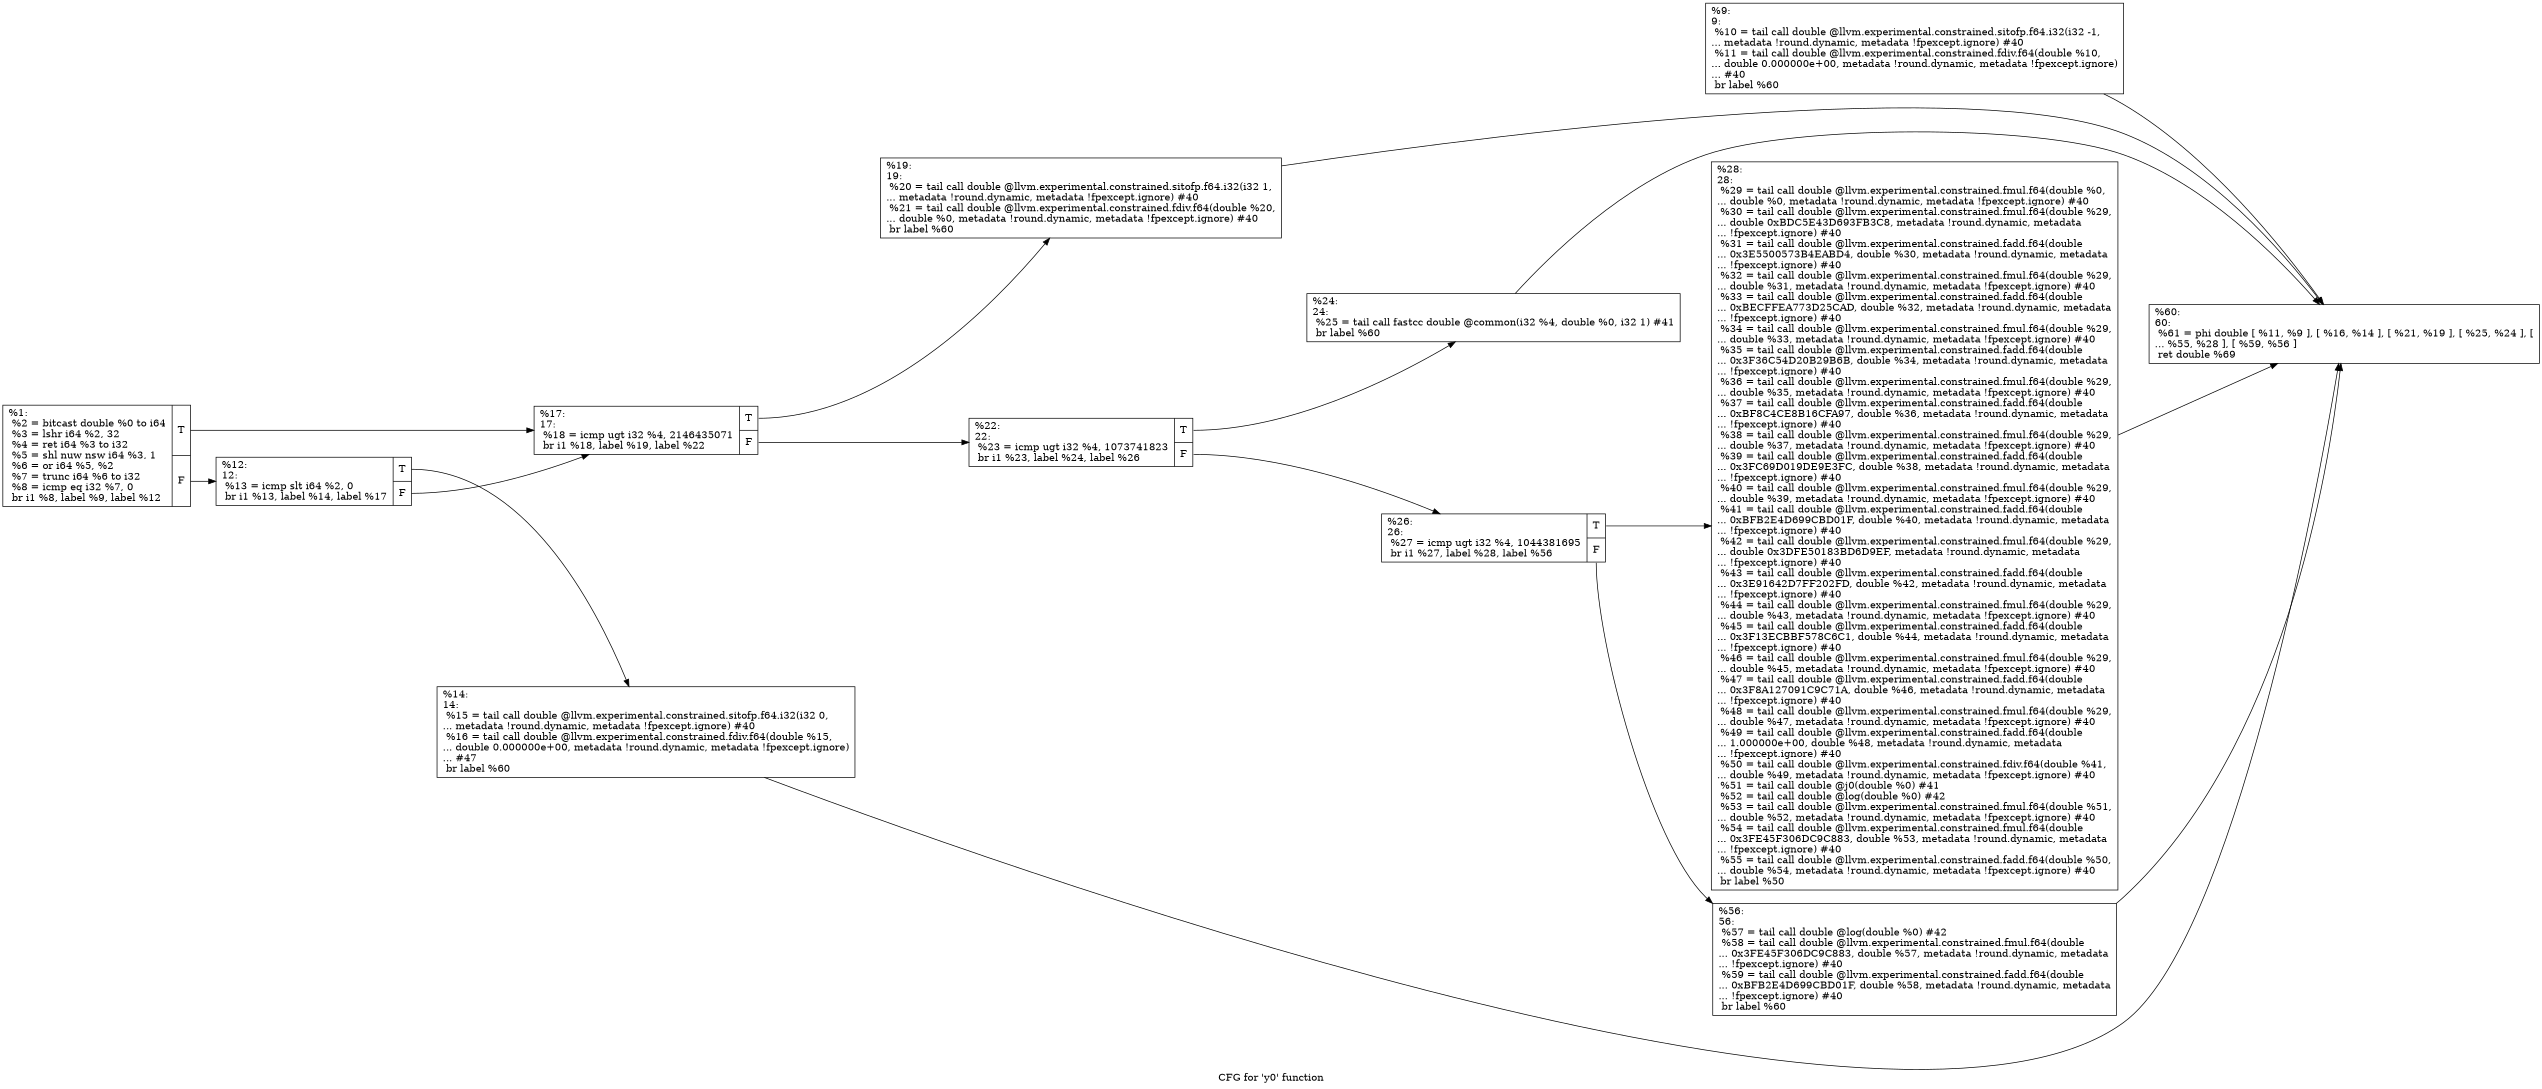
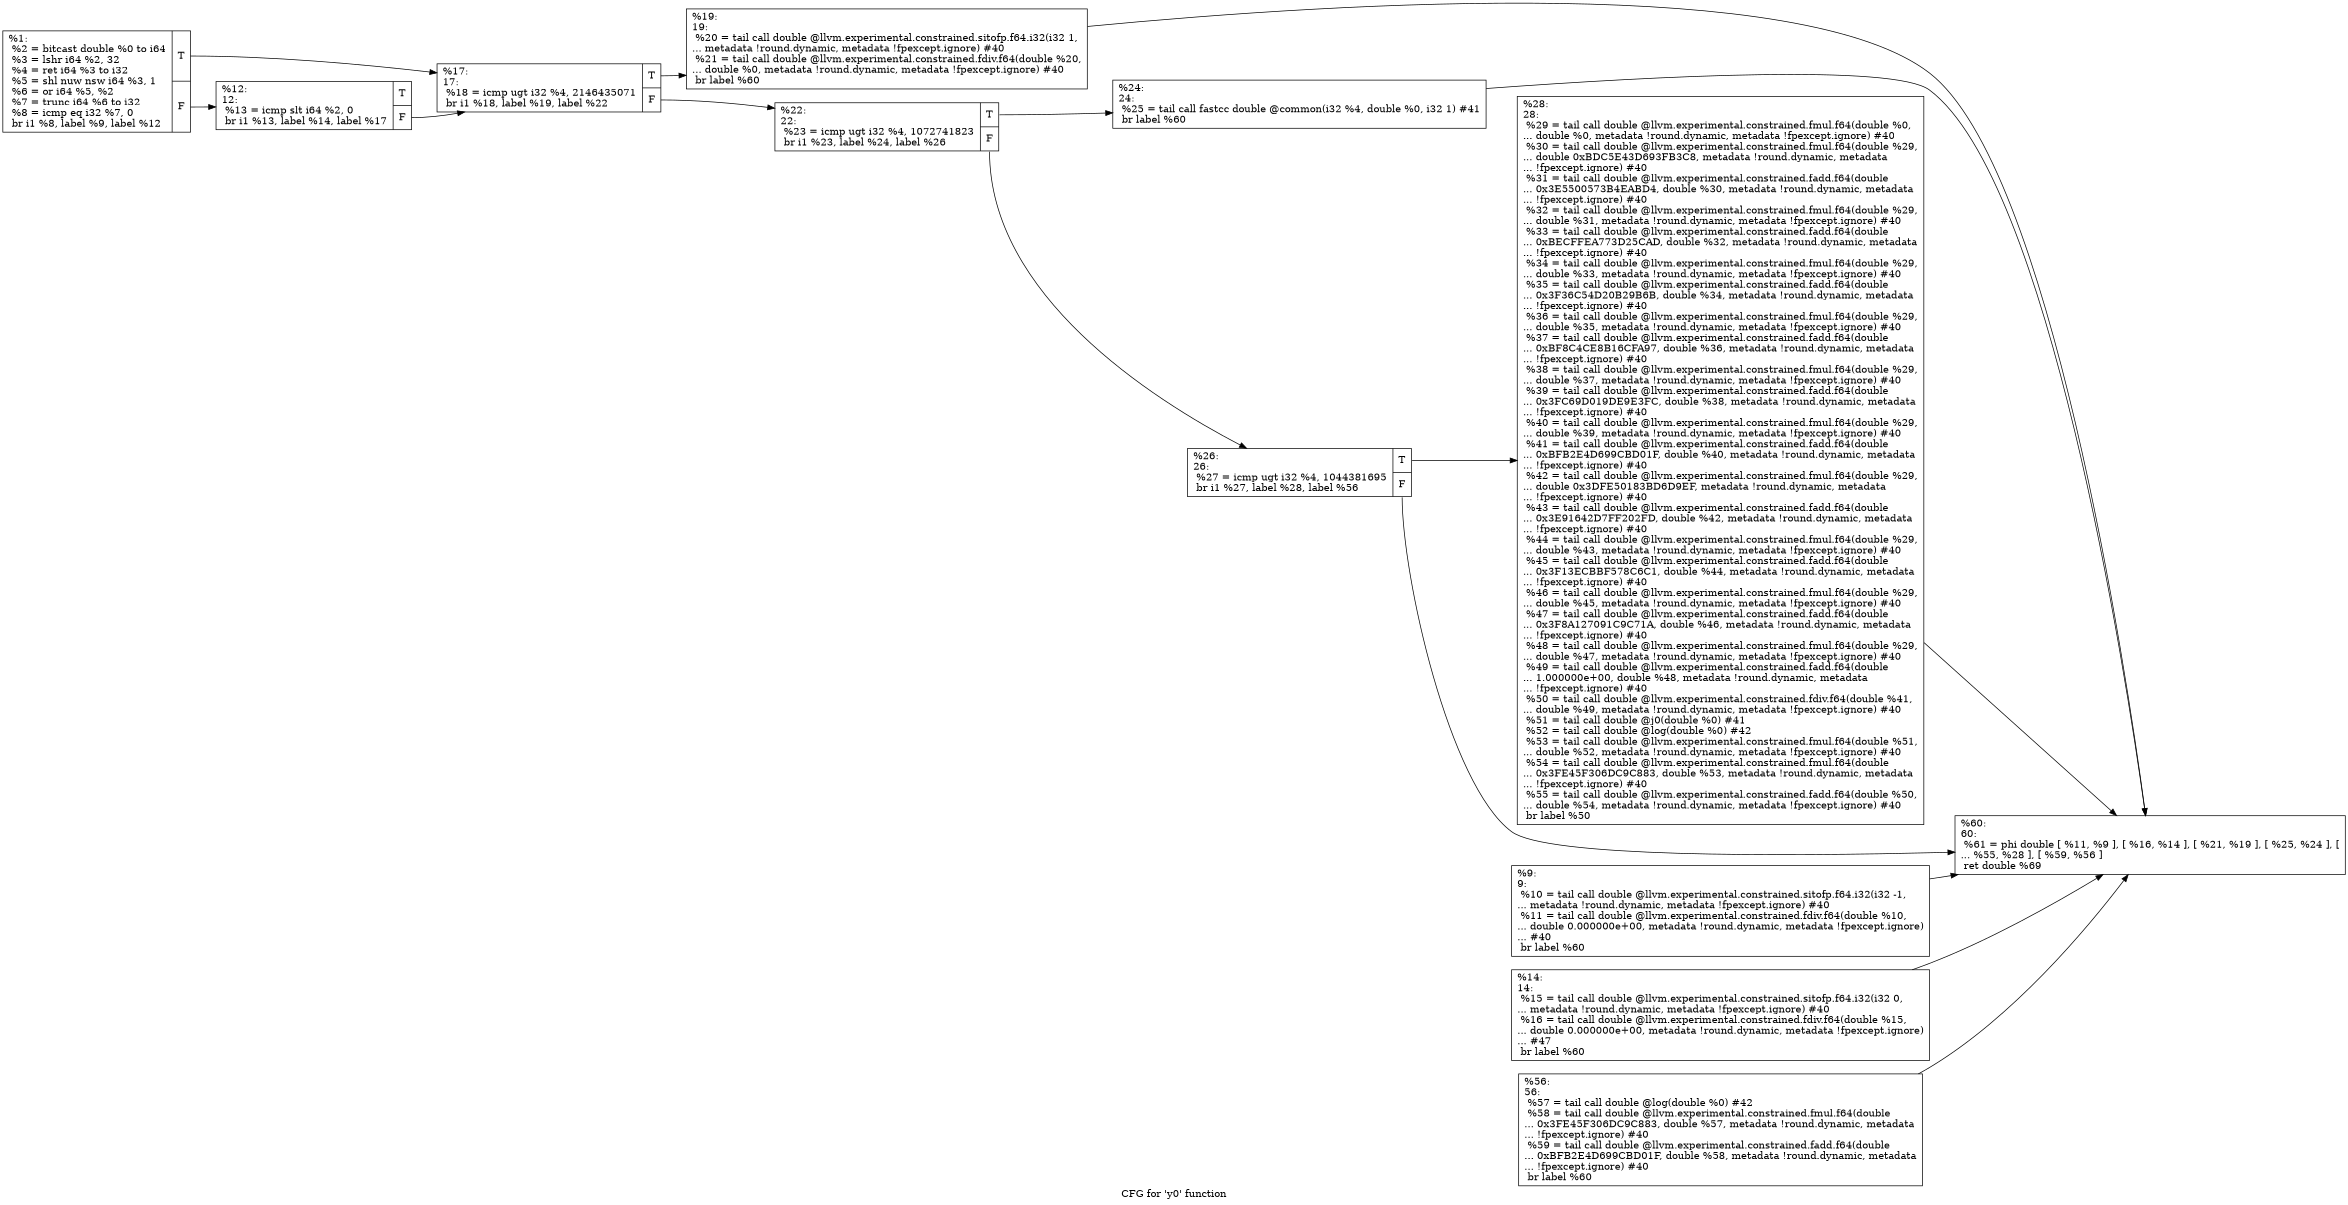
(1072, 447) -> (878, 132)
(546, 543) -> none
(1630, 738) -> (1550, 843)
